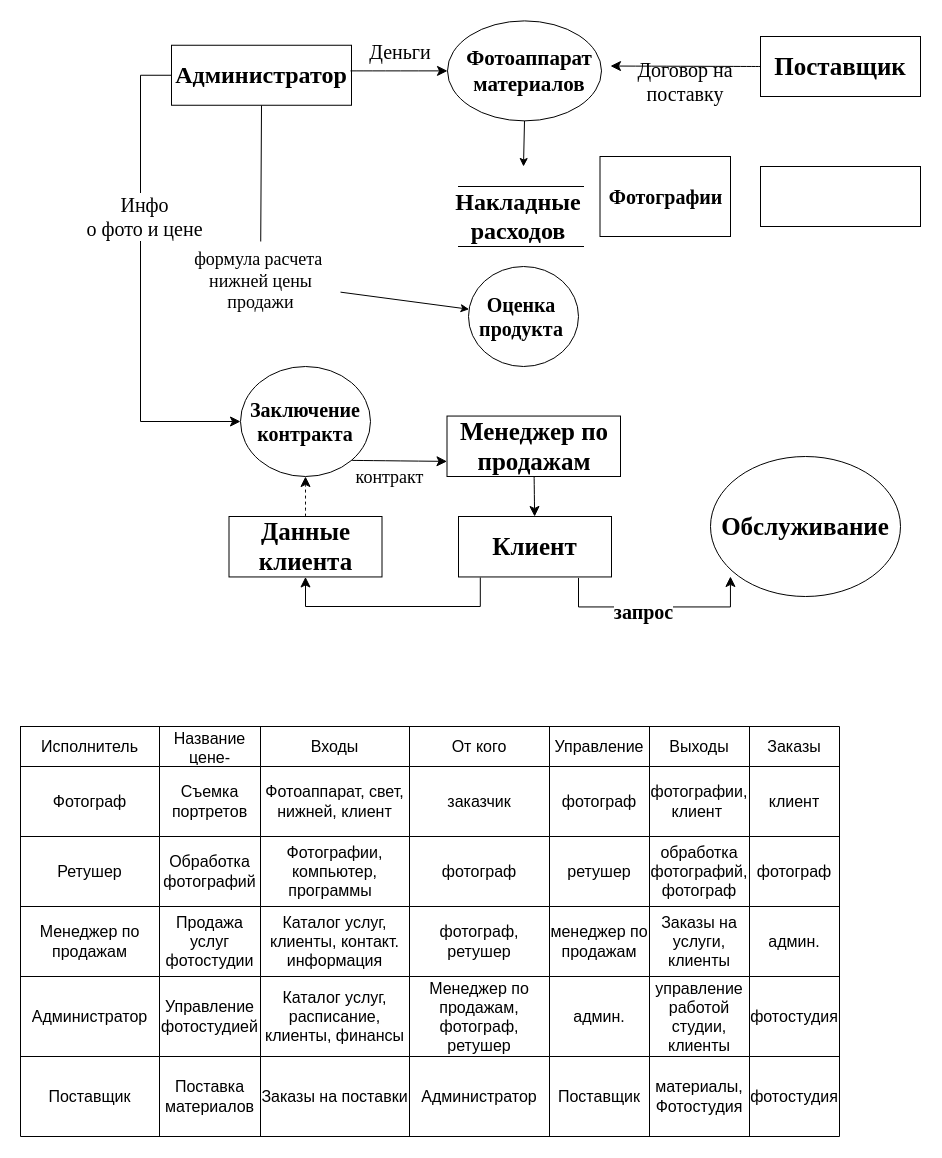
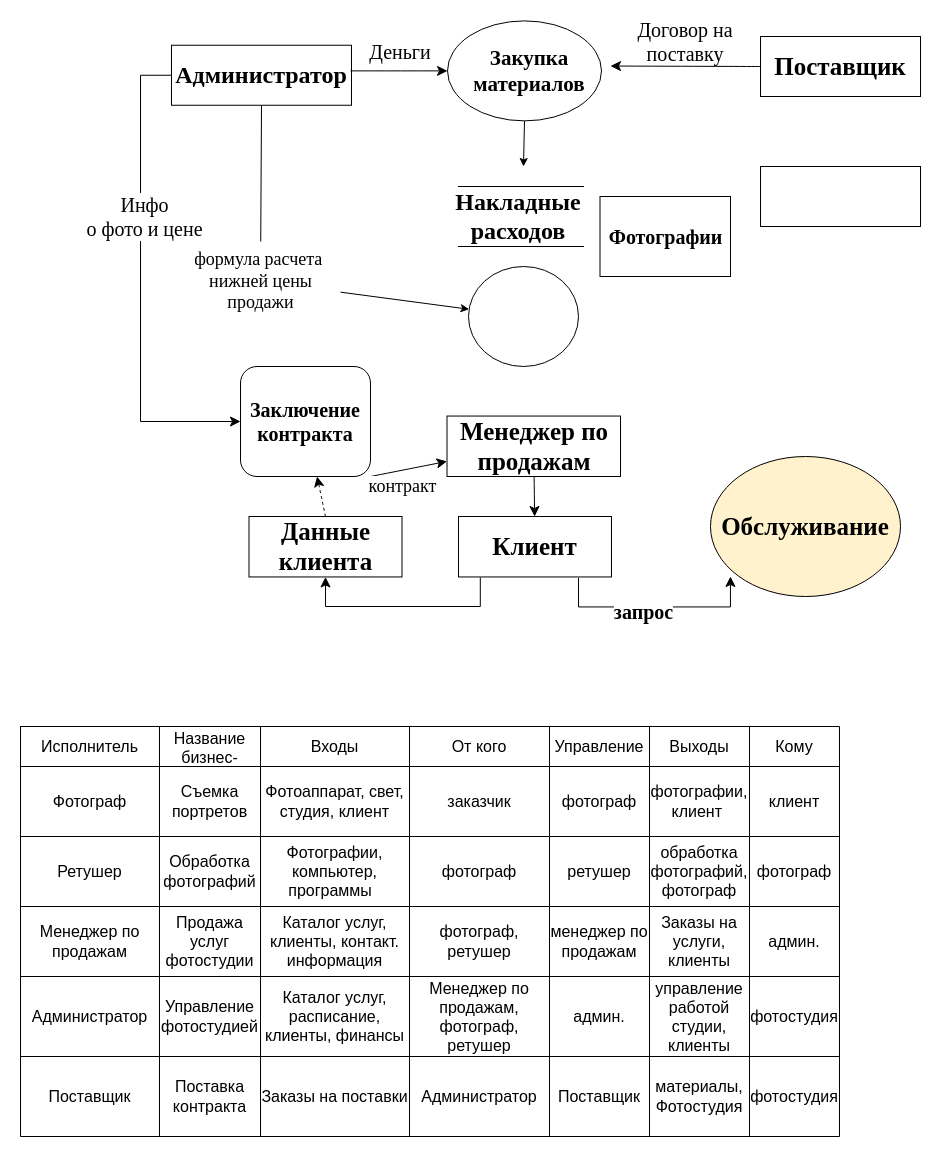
(530, 72) -> (530, 72)
(686, 82) -> (686, 42)
(665, 197) -> (665, 237)
(521, 317) -> none
(306, 422) -> (306, 422)
(806, 527) -> (806, 527)
(306, 547) -> (326, 547)
(210, 747) -> (210, 747)
(795, 747) -> (795, 747)
(335, 802) -> (335, 802)
(210, 1097) -> (210, 1097)
